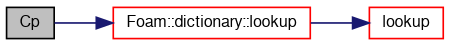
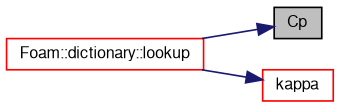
(75, 23) -> (230, 34)
(406, 23) -> (298, 85)
